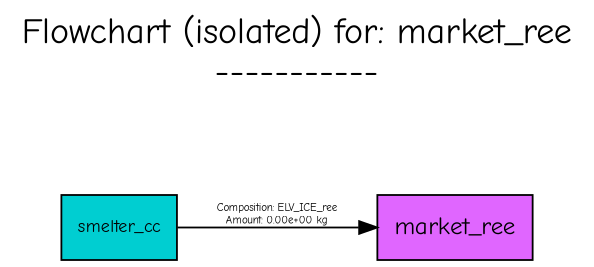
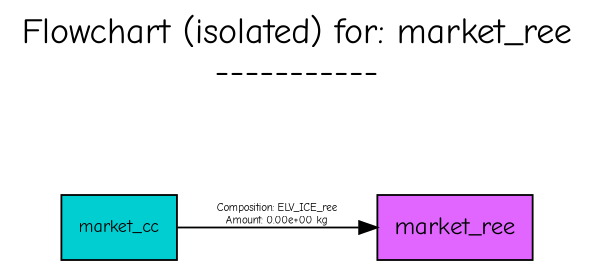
(119, 228) -> (119, 228)
